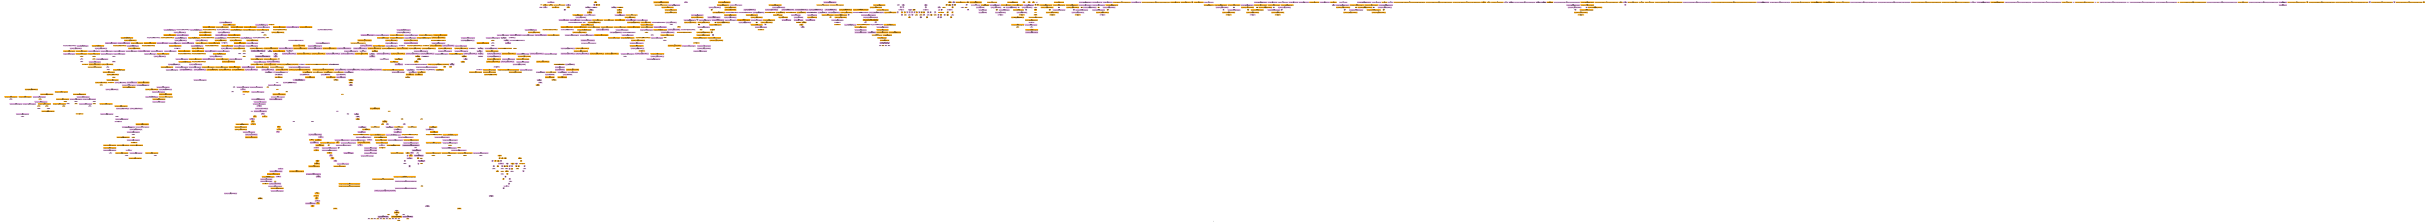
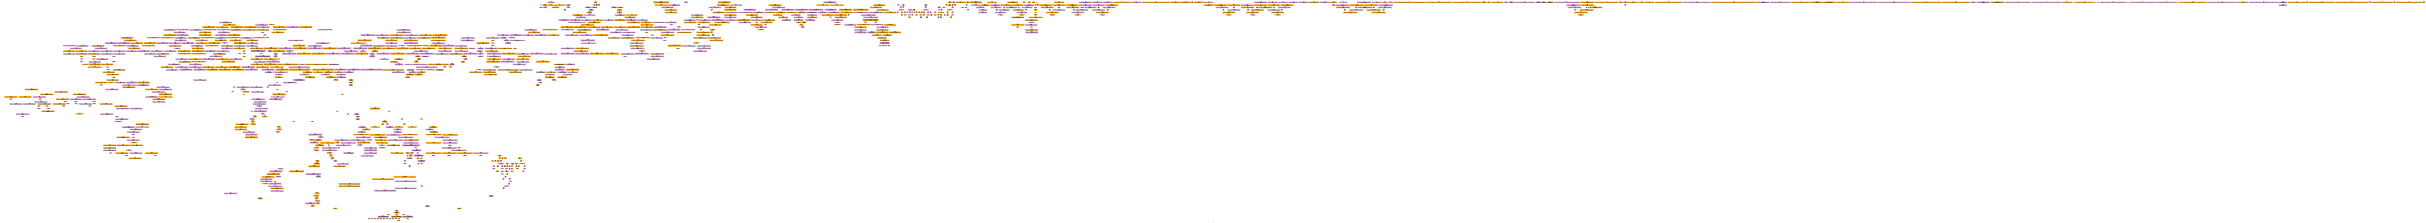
(609, 20) -> (609, 20)
